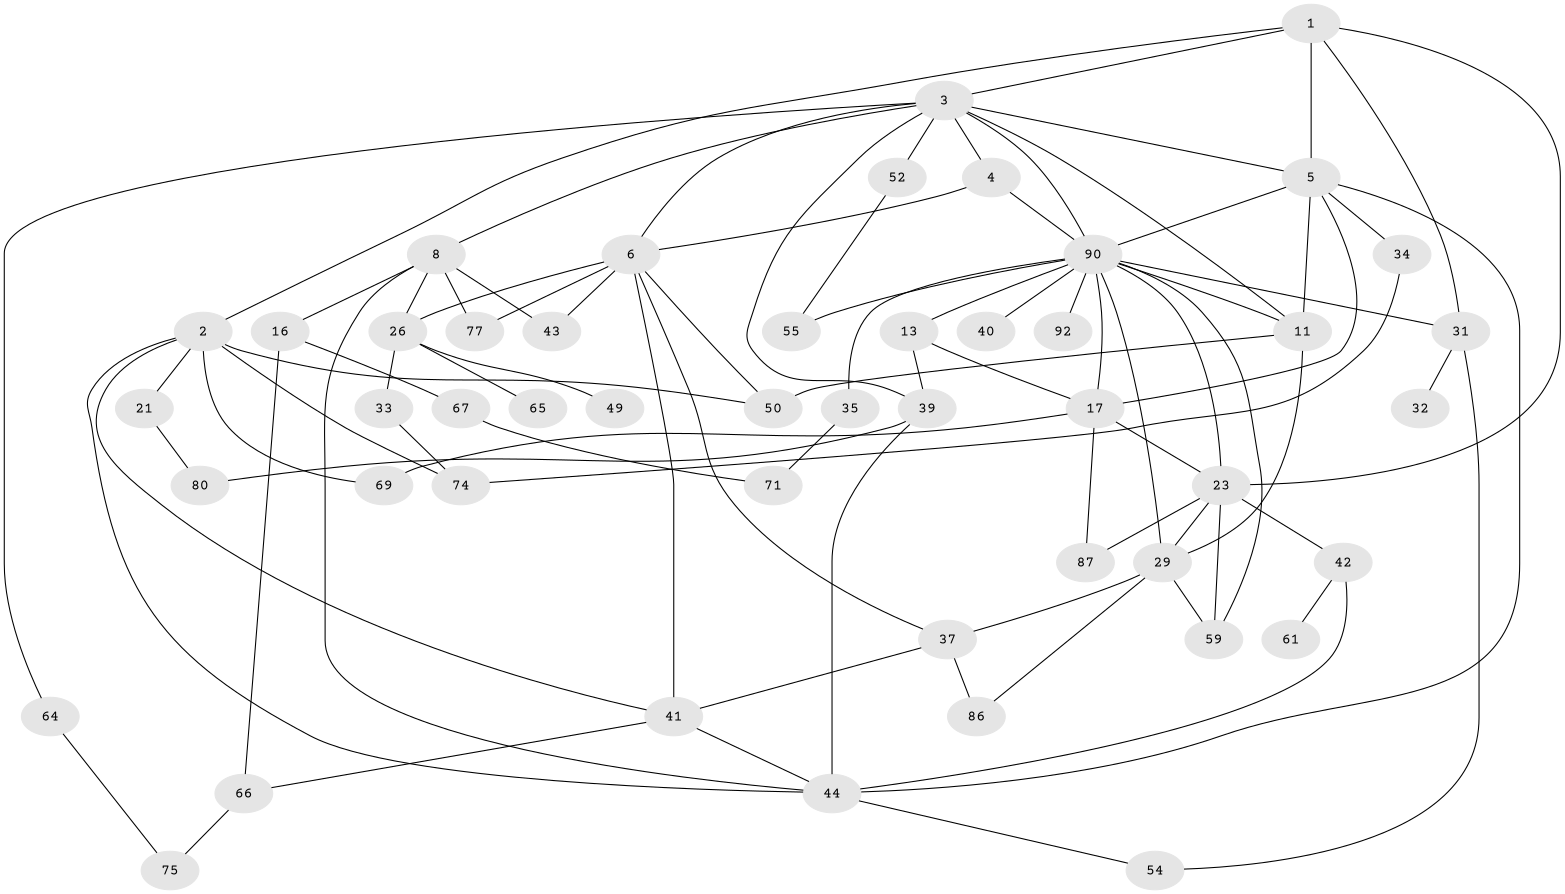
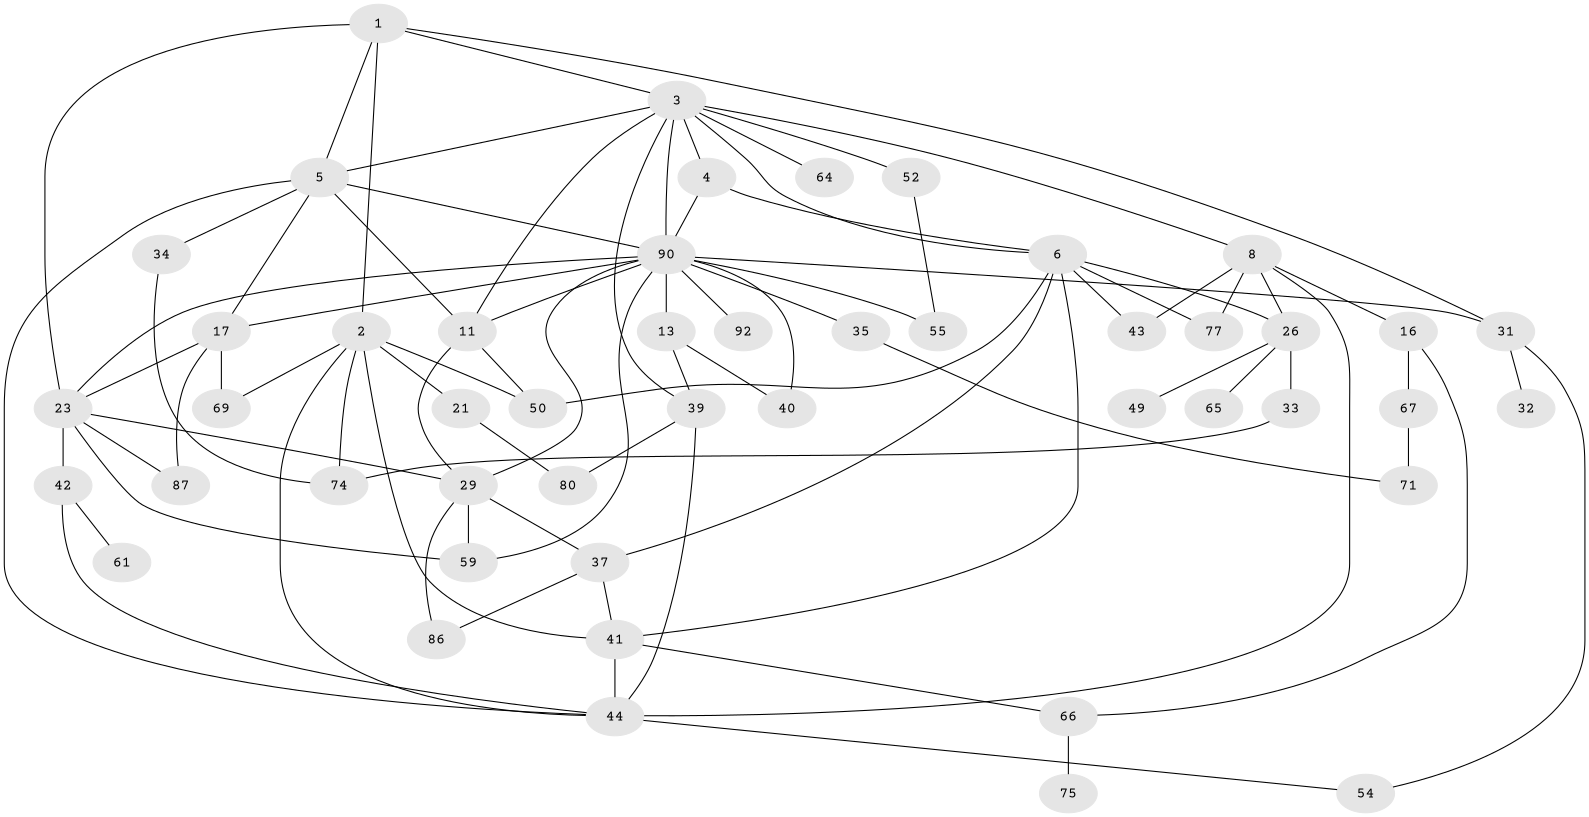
(1001, 372) -> (727, 370)
(110, 793) -> none
